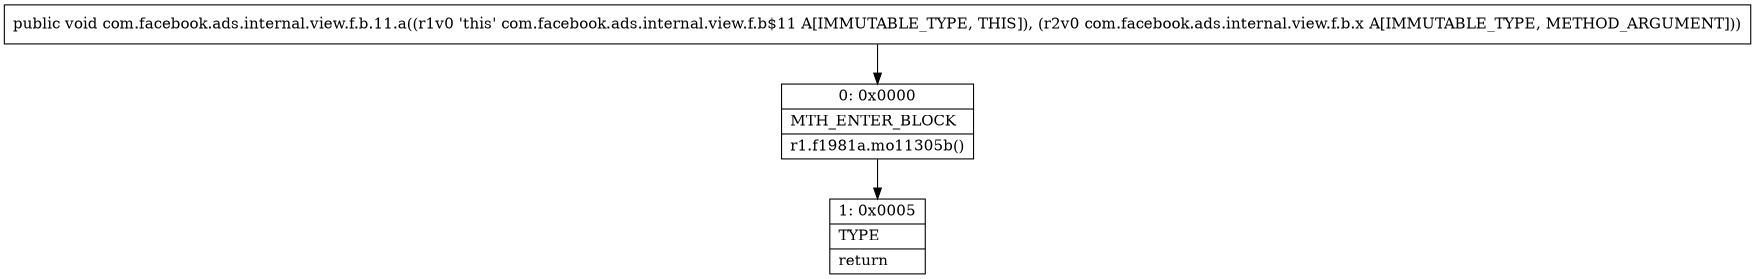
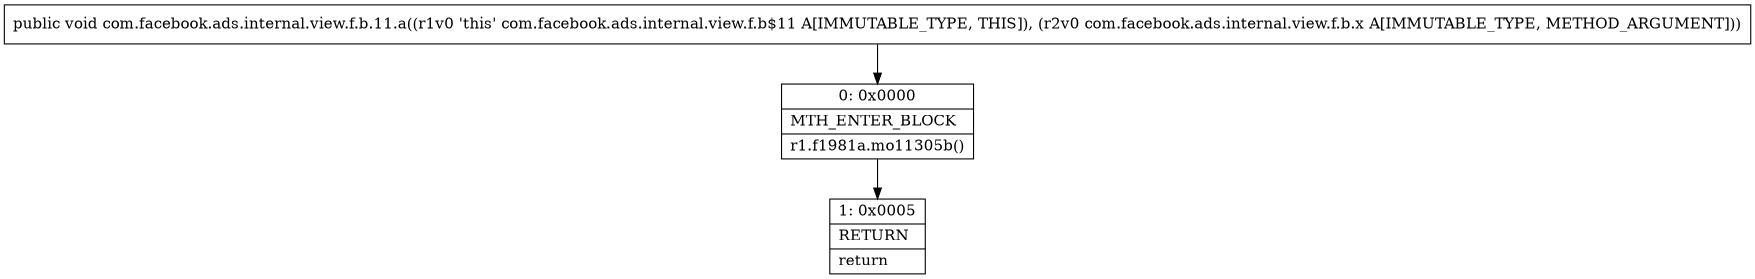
(860, 236) -> (874, 236)
